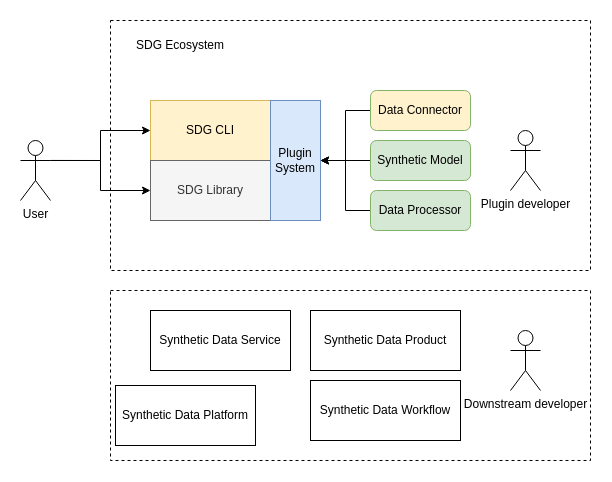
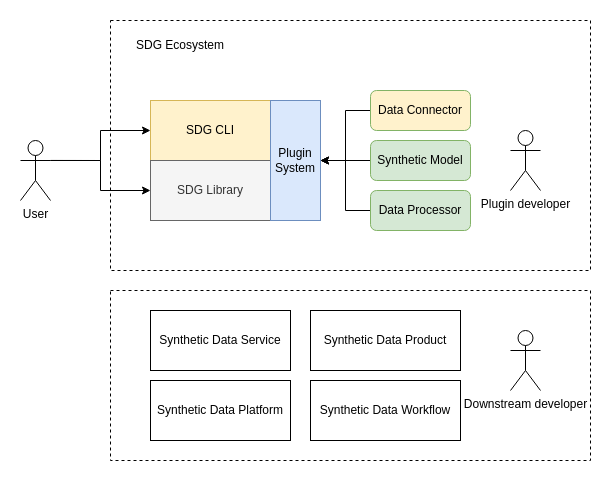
(186, 416) -> (221, 411)
